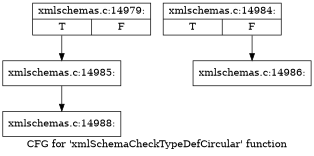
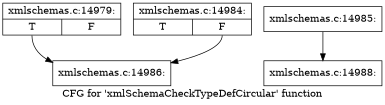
(62, 44) -> (36, 49)
